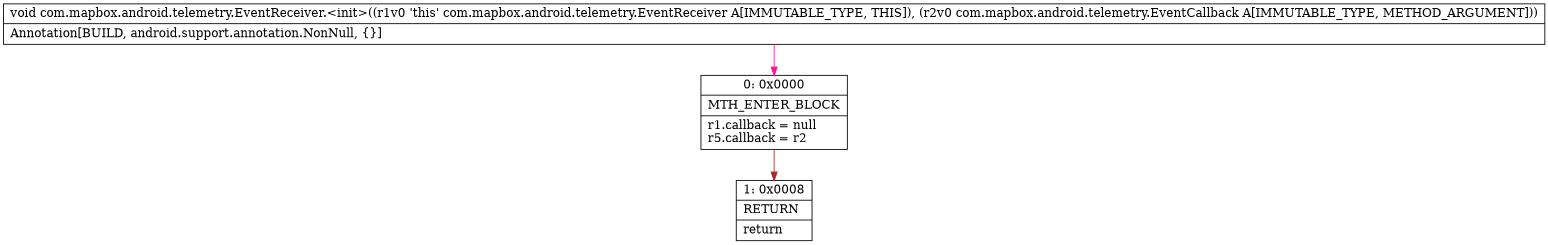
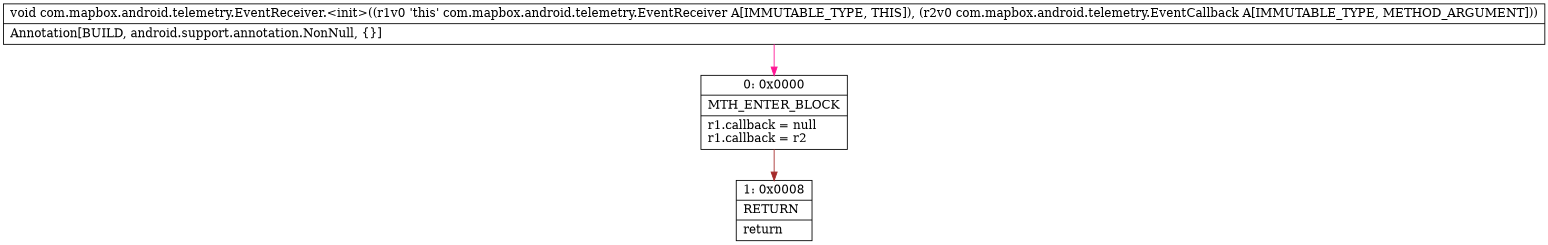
(757, 139) -> (757, 139)
